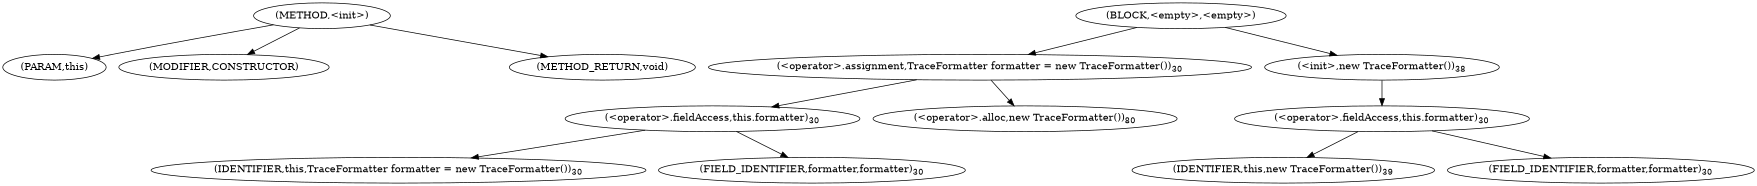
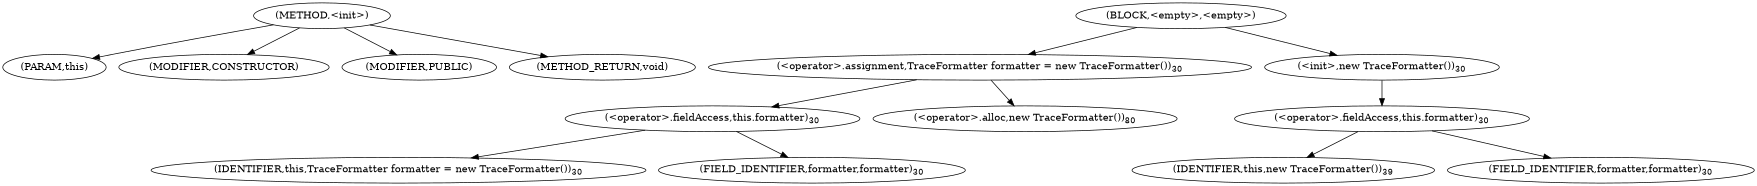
(1461, 66) -> (1461, 66)
none -> (419, 67)
